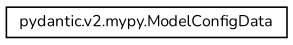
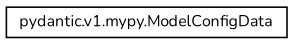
(147, 22) -> (147, 22)
